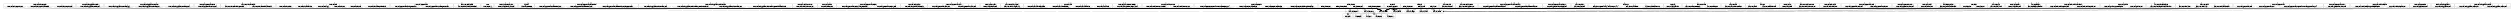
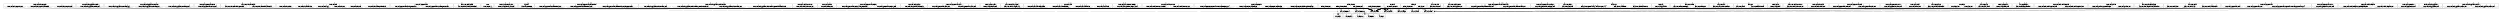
(1948, 4) -> (1936, 4)
(2073, 4) -> (2061, 4)
(1421, 7) -> none
